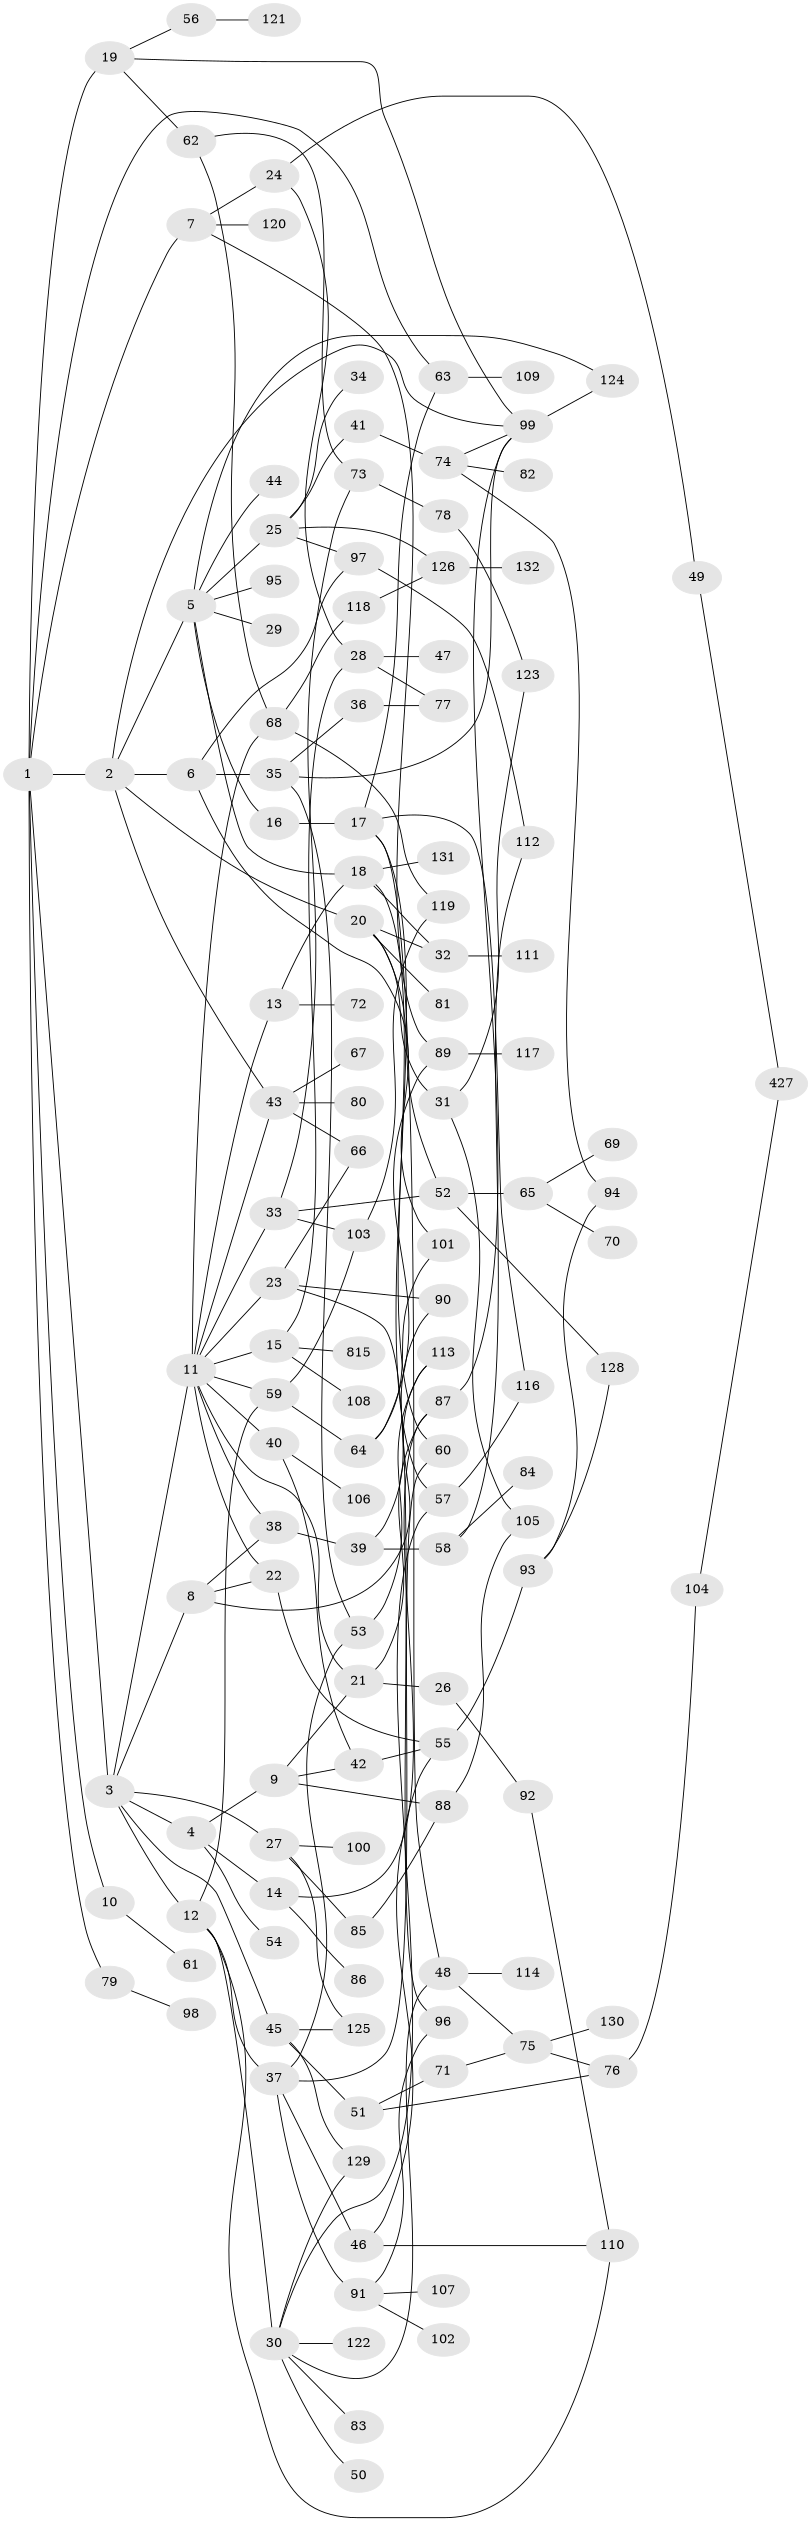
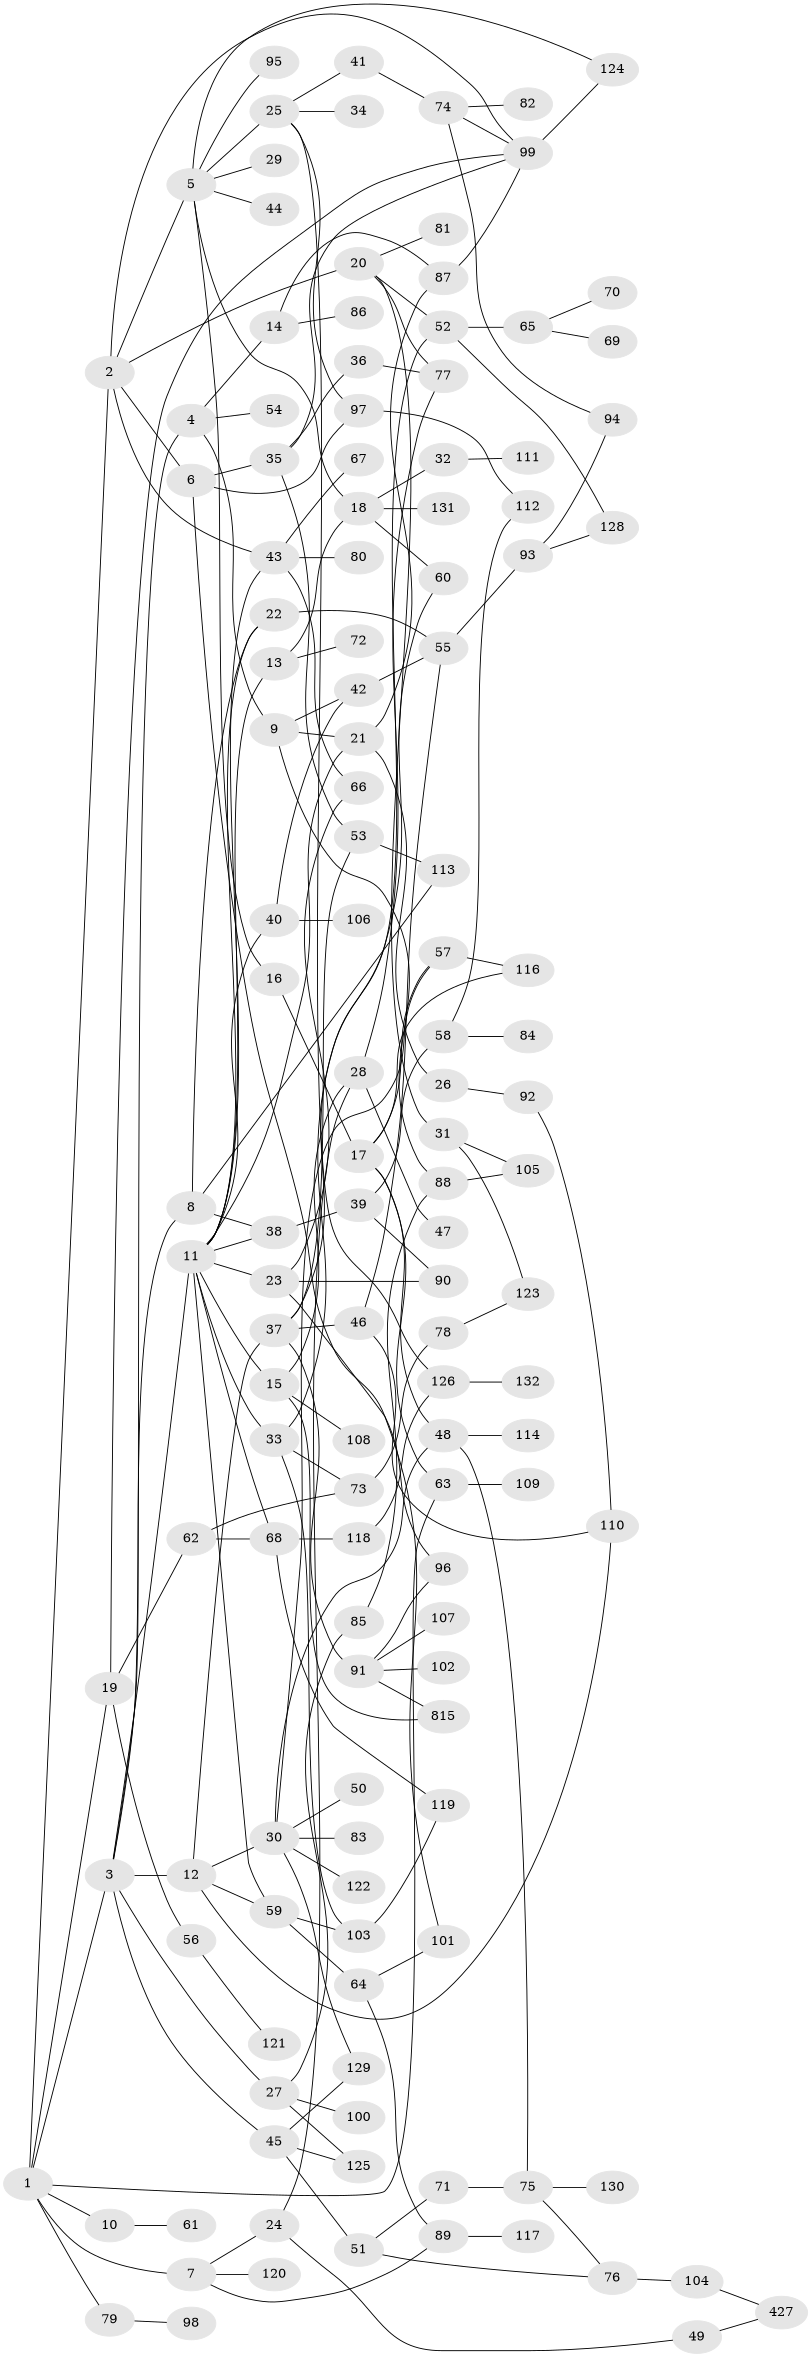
(401, 939) -> (401, 320)
none -> (401, 1694)
